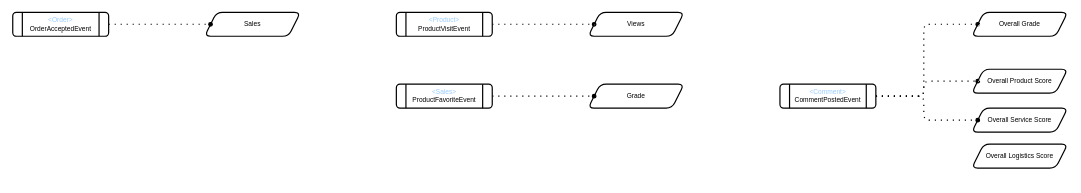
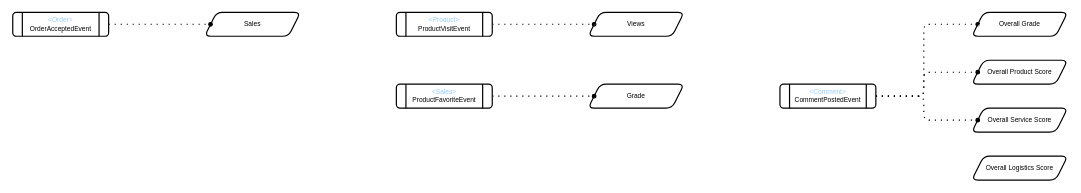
(1020, 81) -> (1020, 72)
(1020, 156) -> (1020, 168)
